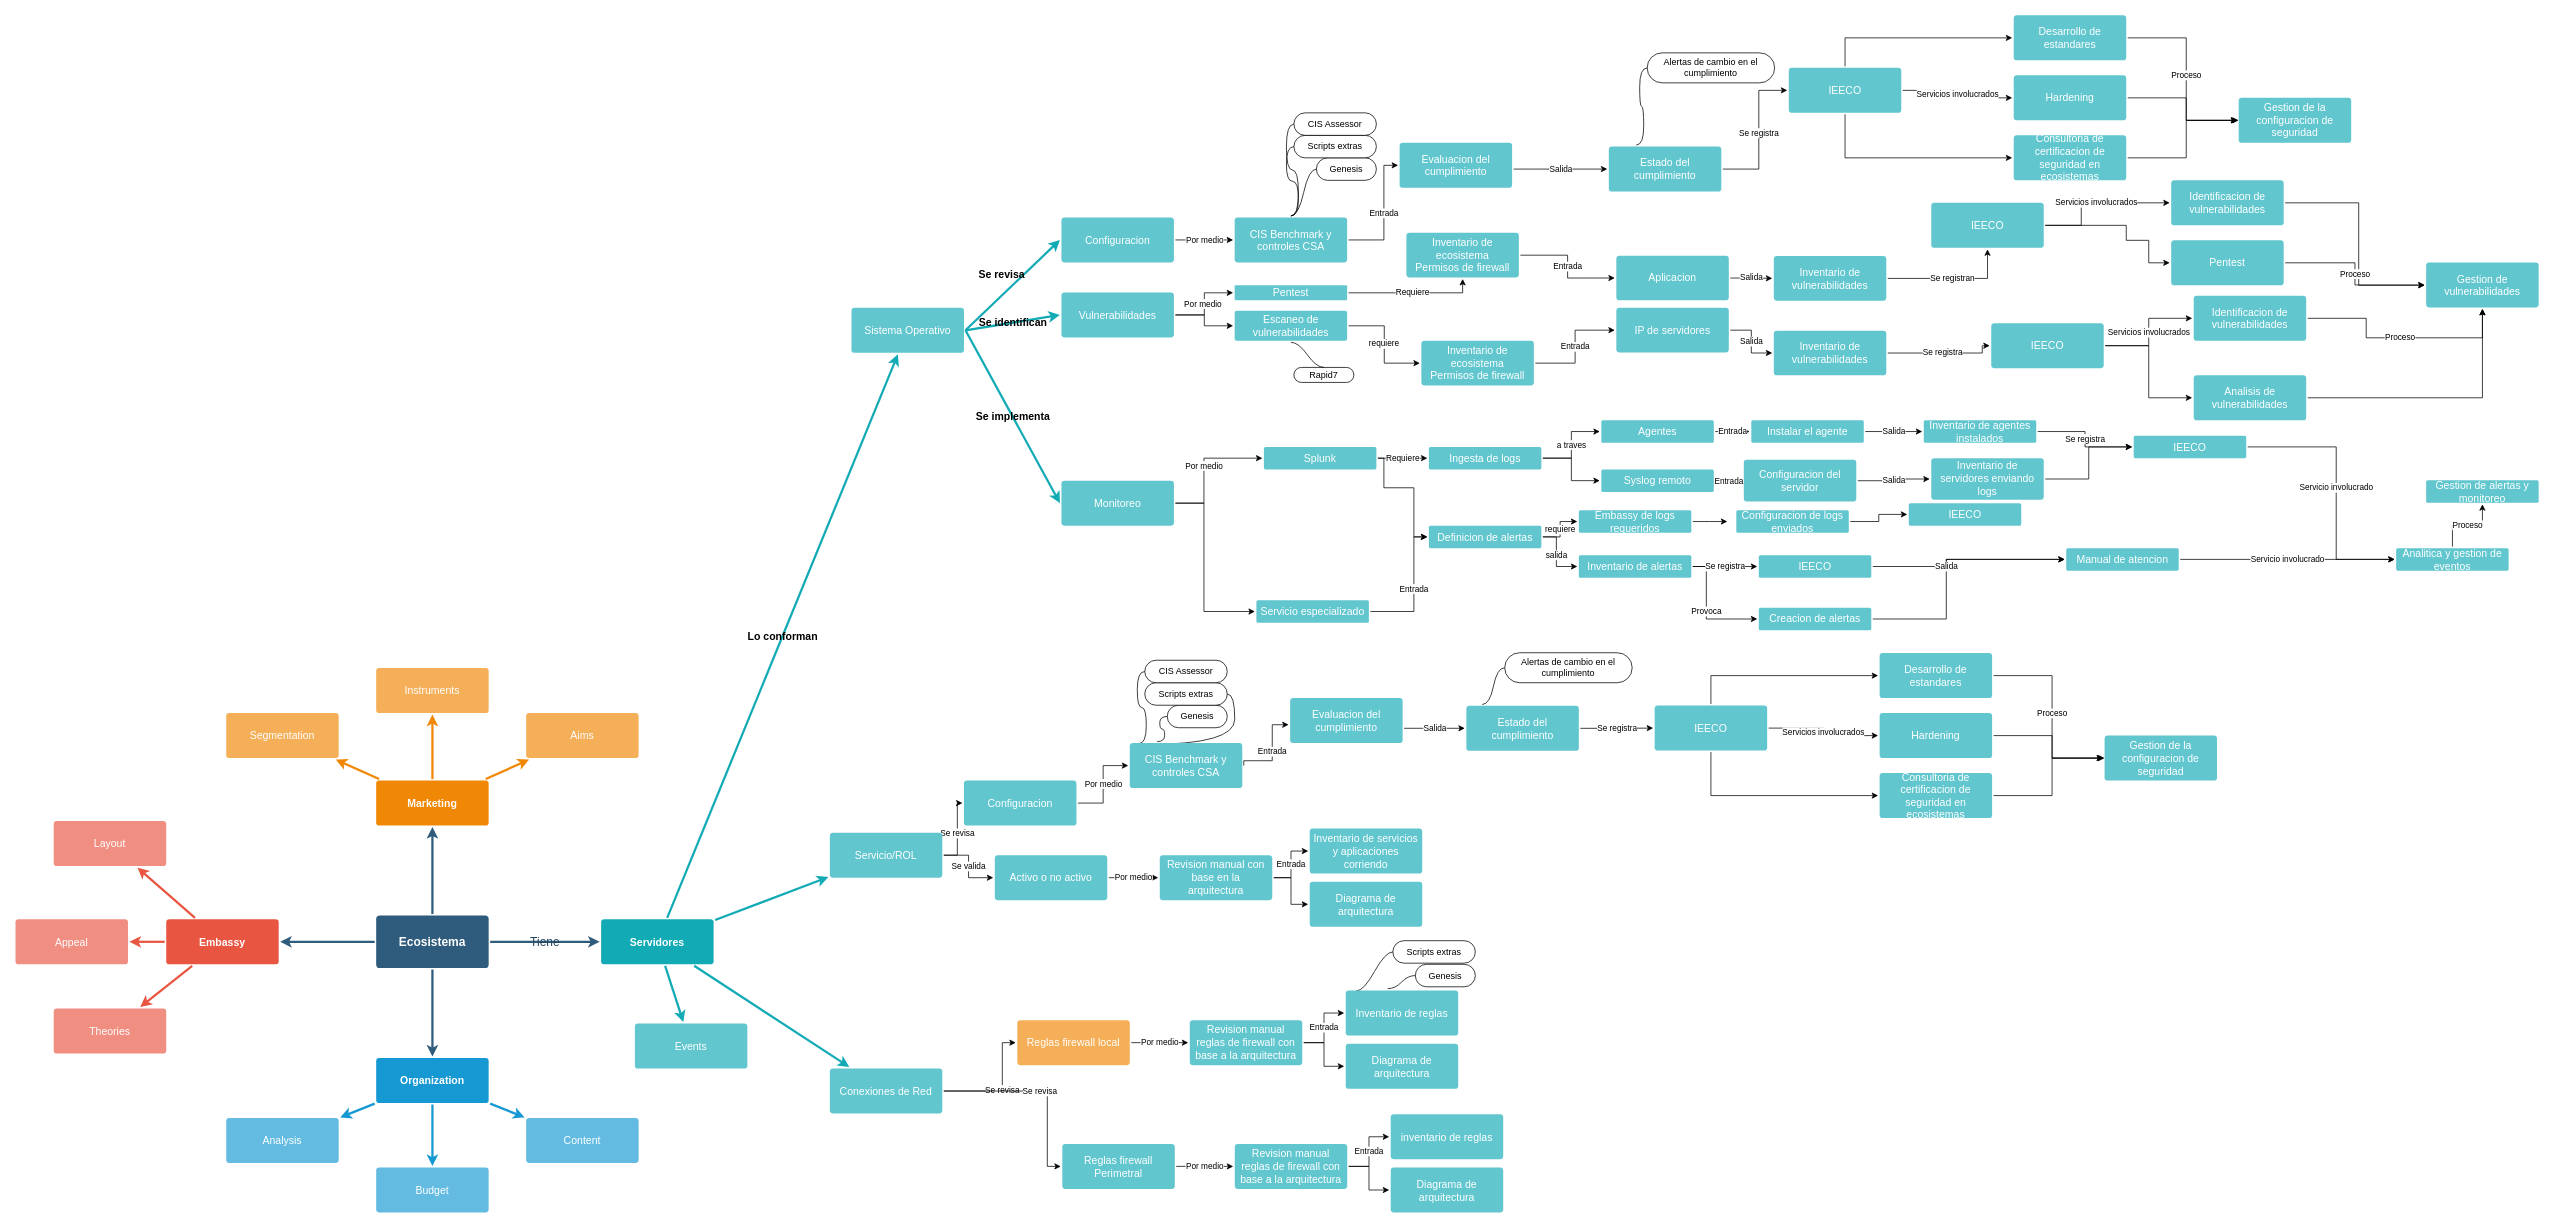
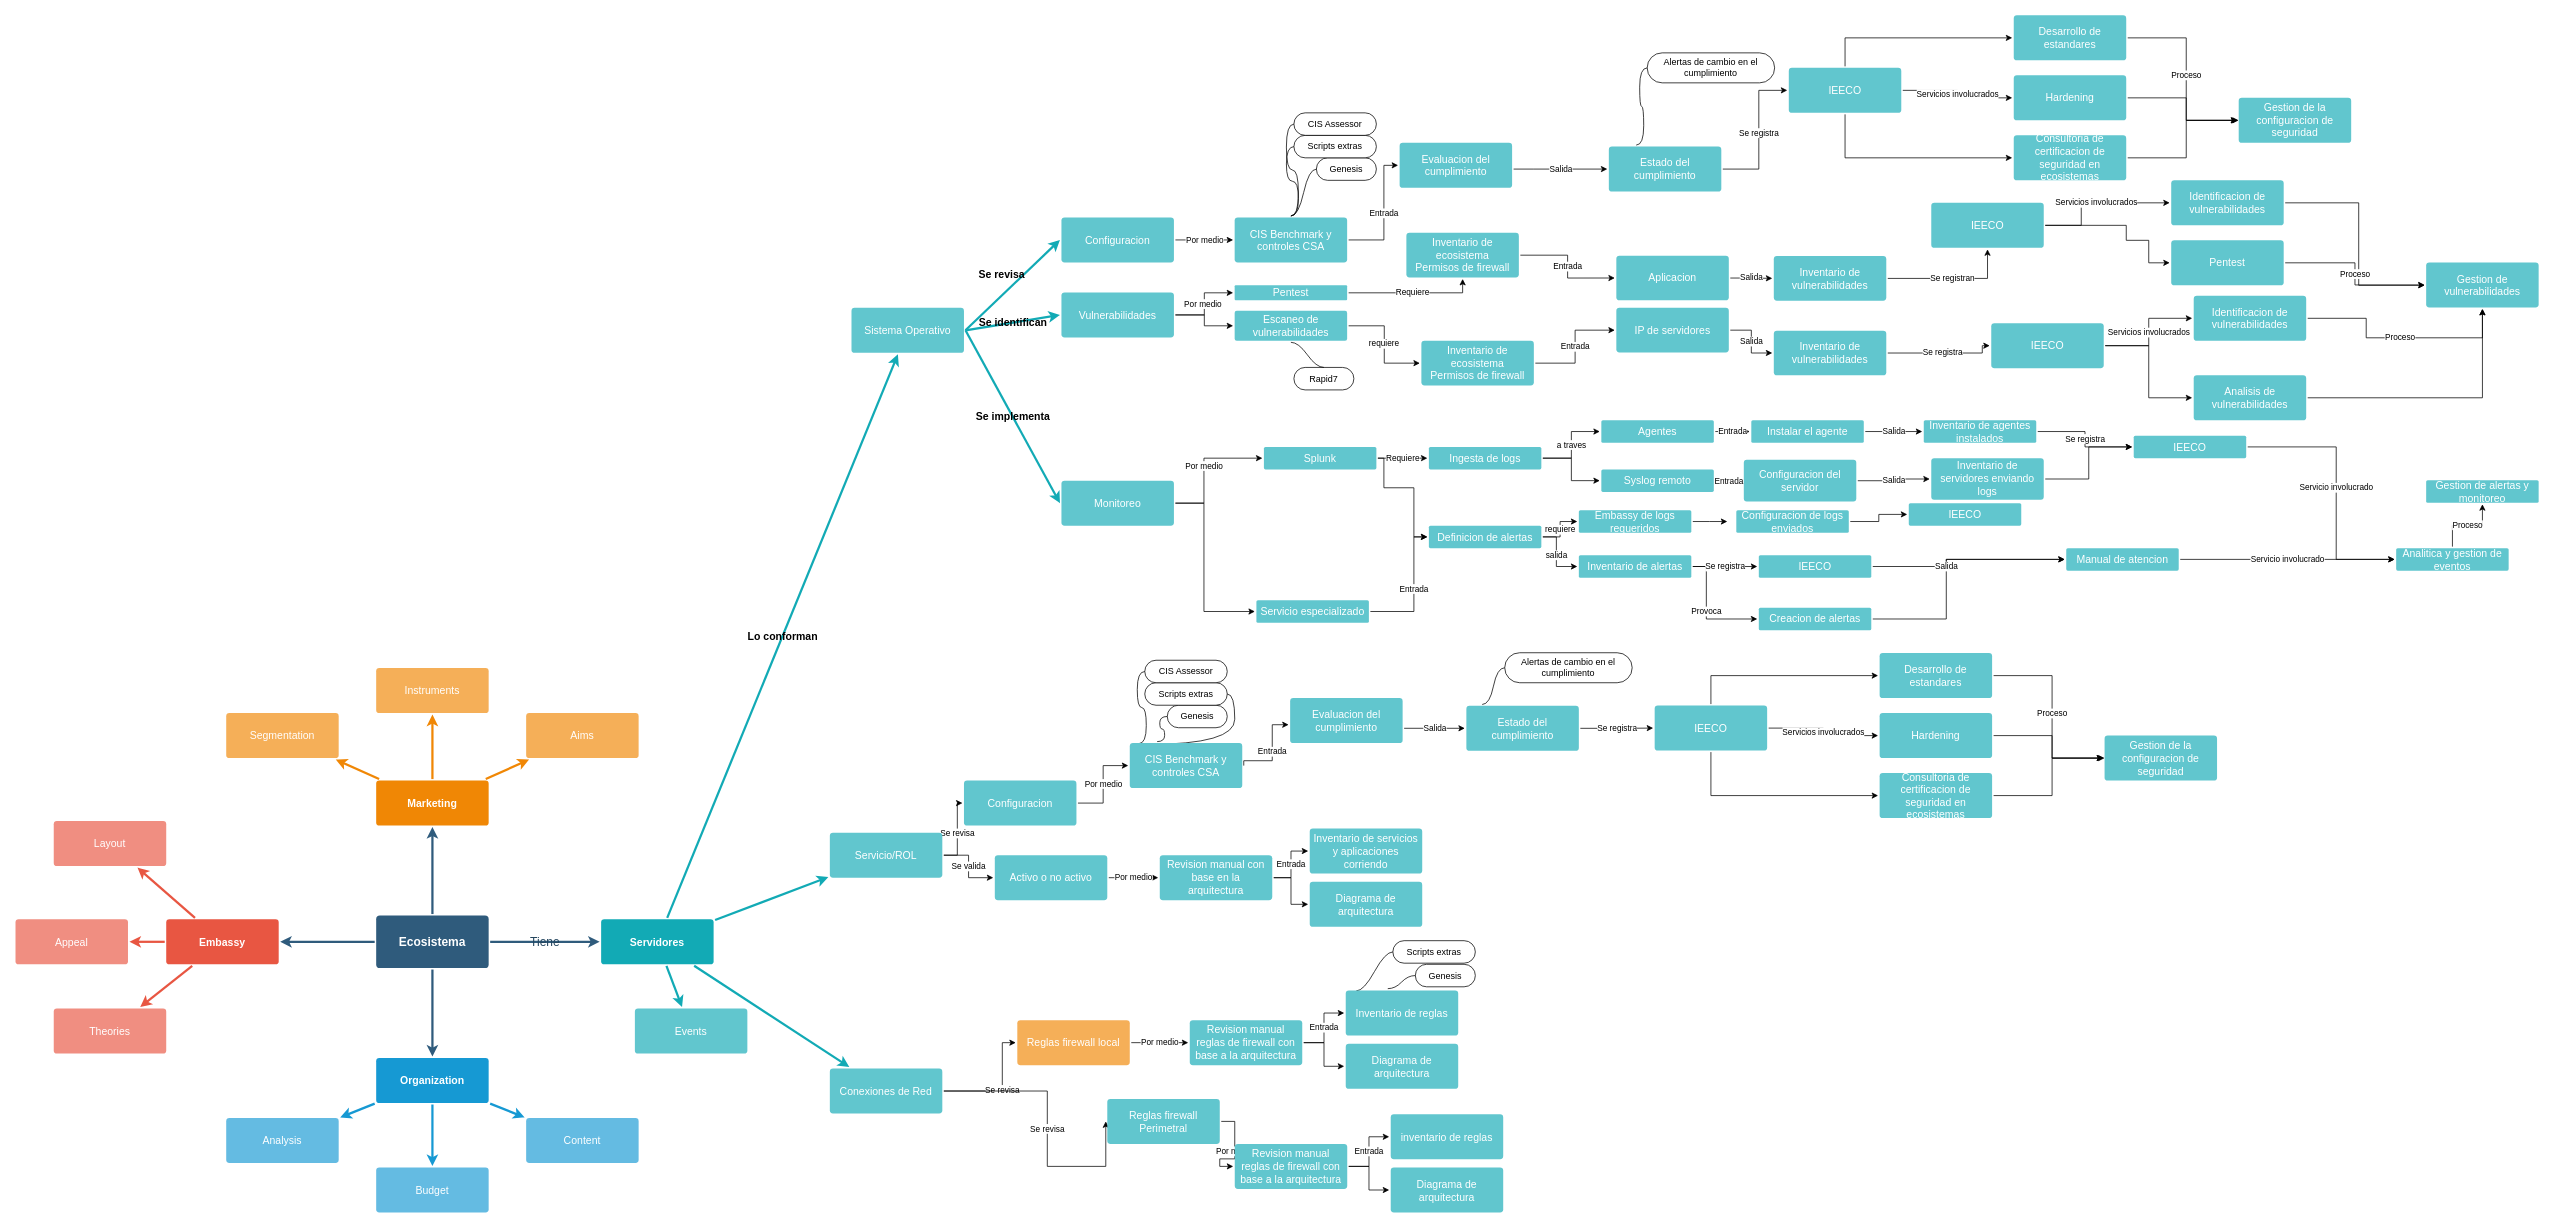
(1324, 375) -> (1324, 379)
(691, 1046) -> (691, 1031)
(1119, 1167) -> (1164, 1122)
